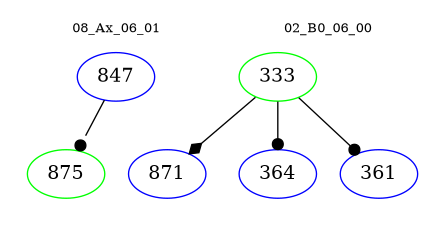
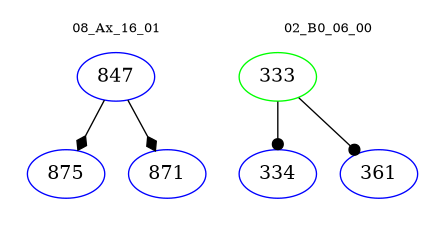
(117, 29) -> (117, 29)
(237, 113) -> (138, 118)
(95, 118) -> (95, 118)
(66, 174) -> (66, 174)
(278, 174) -> (278, 174)
